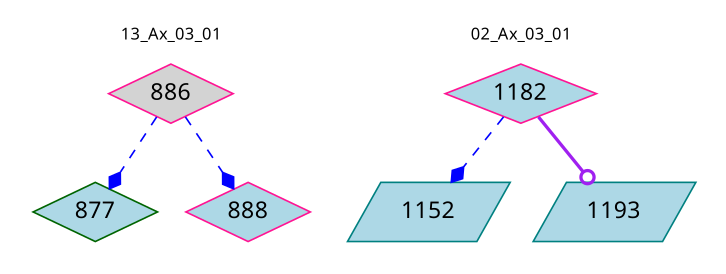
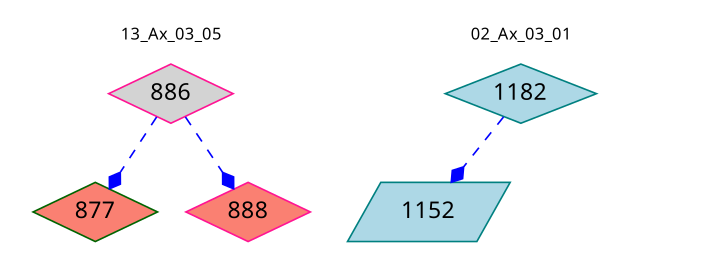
(172, 35) -> (172, 35)
(521, 94) -> (521, 94)
(95, 212) -> (95, 212)
(248, 212) -> (248, 212)
(615, 212) -> none
